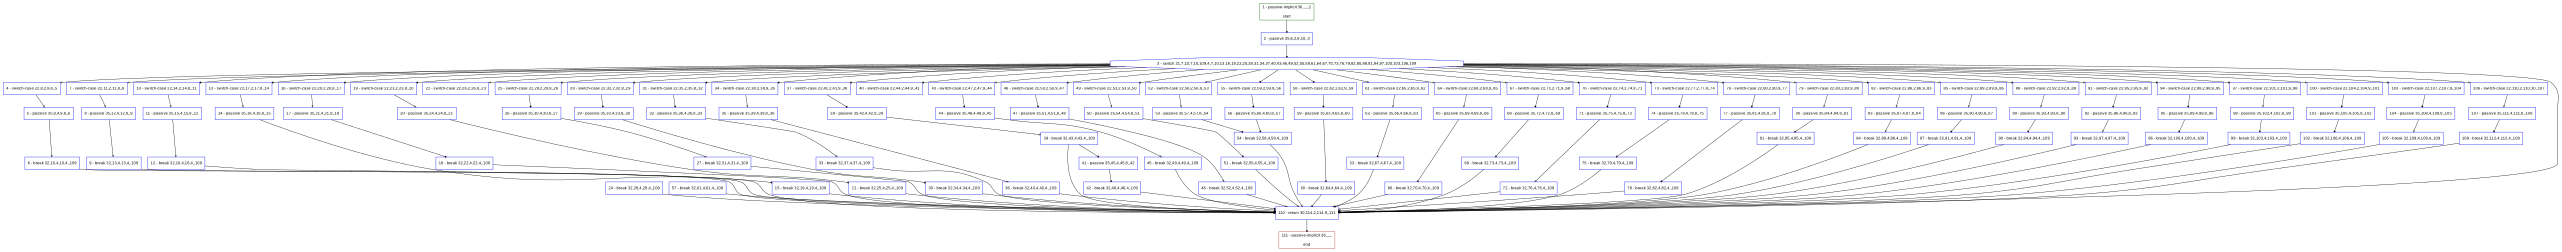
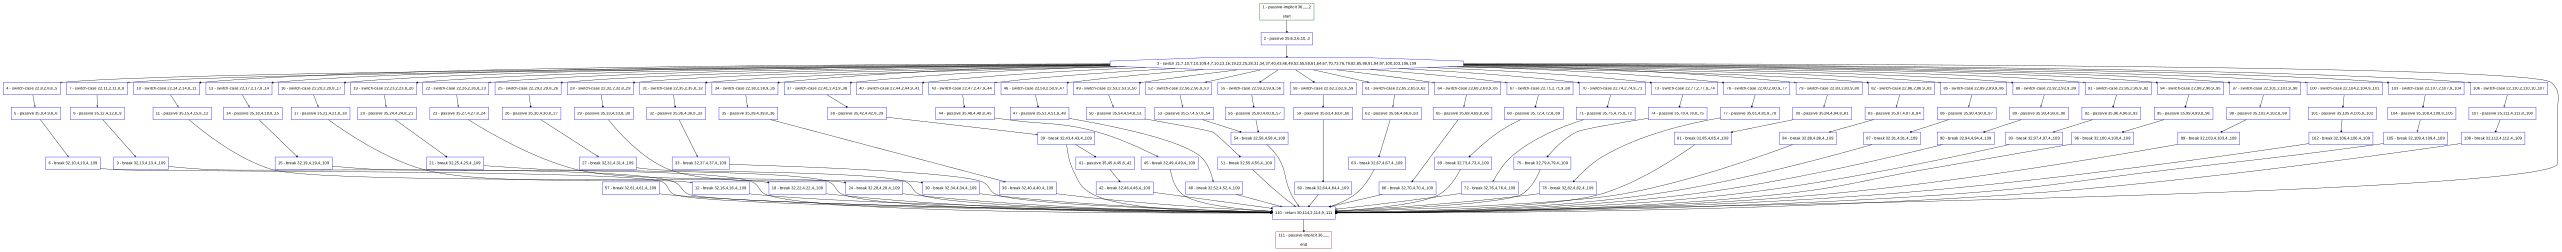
none -> (459, 113)
